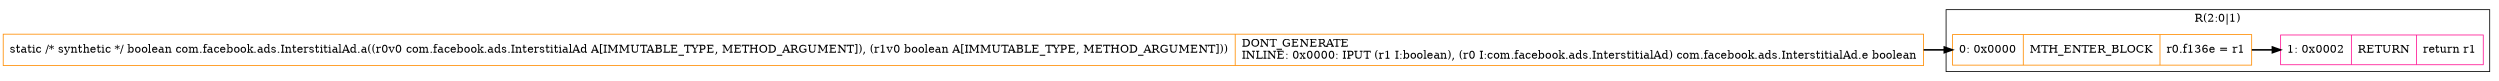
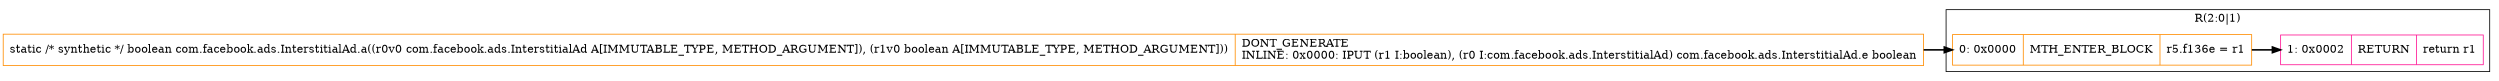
(2206, 49) -> (2206, 49)
